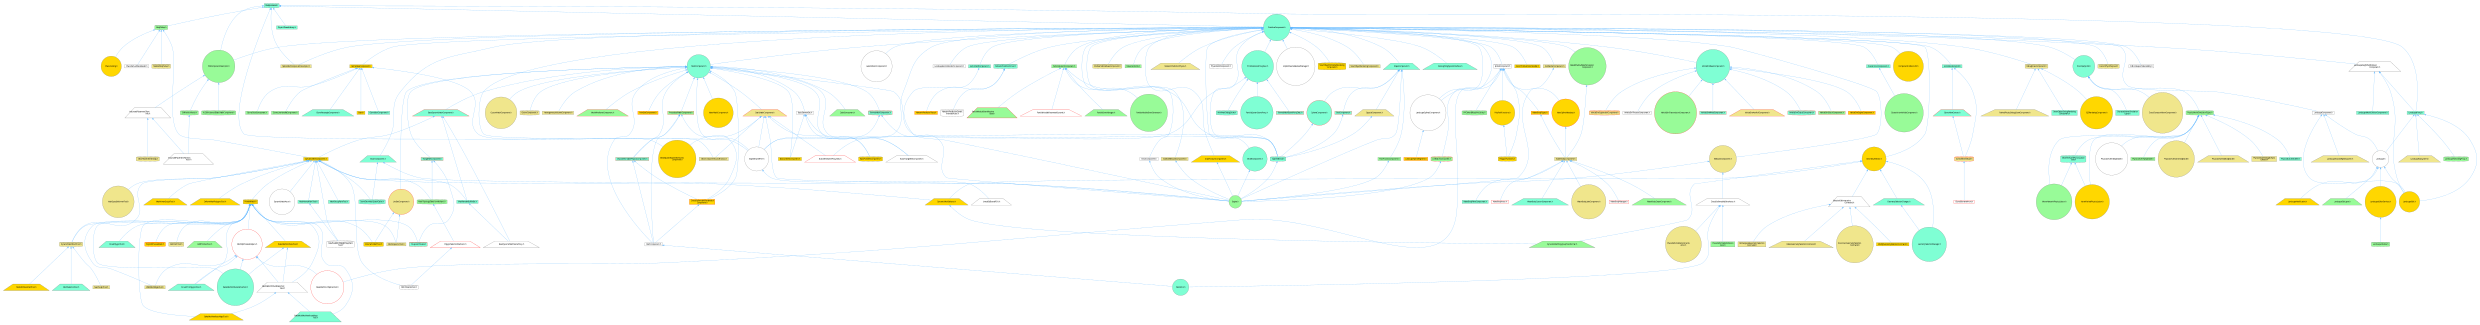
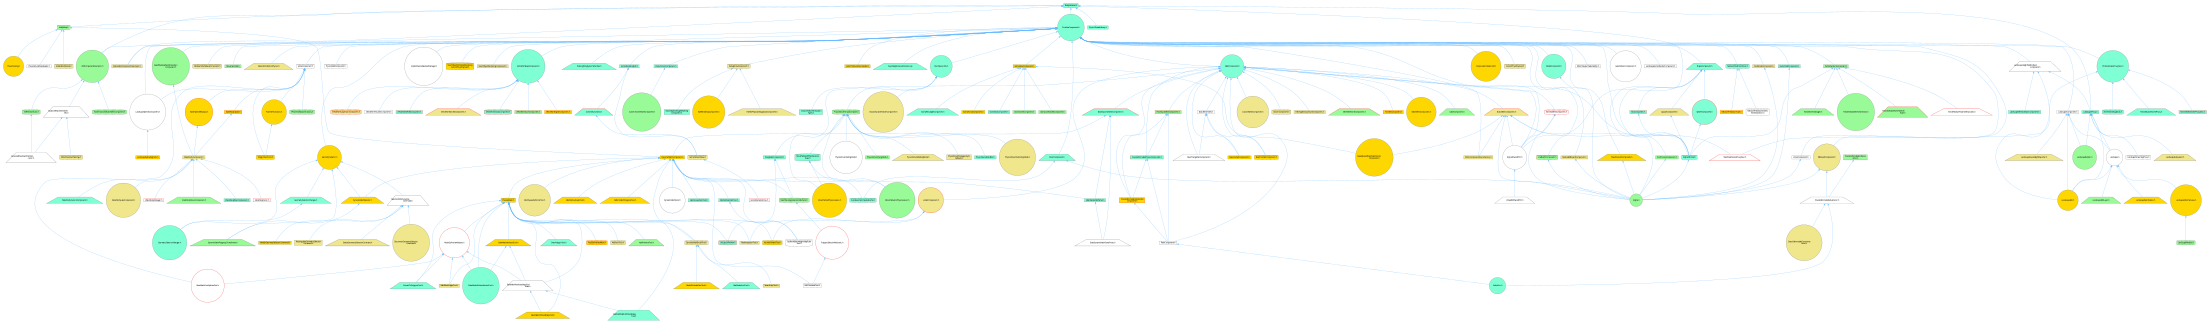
none -> (900, 66)
(1332, 66) -> (460, 66)
(361, 113) -> (973, 112)
(880, 113) -> (1556, 112)
(1257, 113) -> (2151, 112)
(1676, 113) -> none
none -> (2085, 157)
(2456, 159) -> (2138, 157)
(1723, 224) -> (1841, 179)
(455, 244) -> (832, 243)
